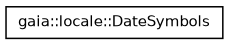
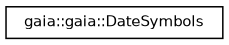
(114, 23) -> (114, 23)
